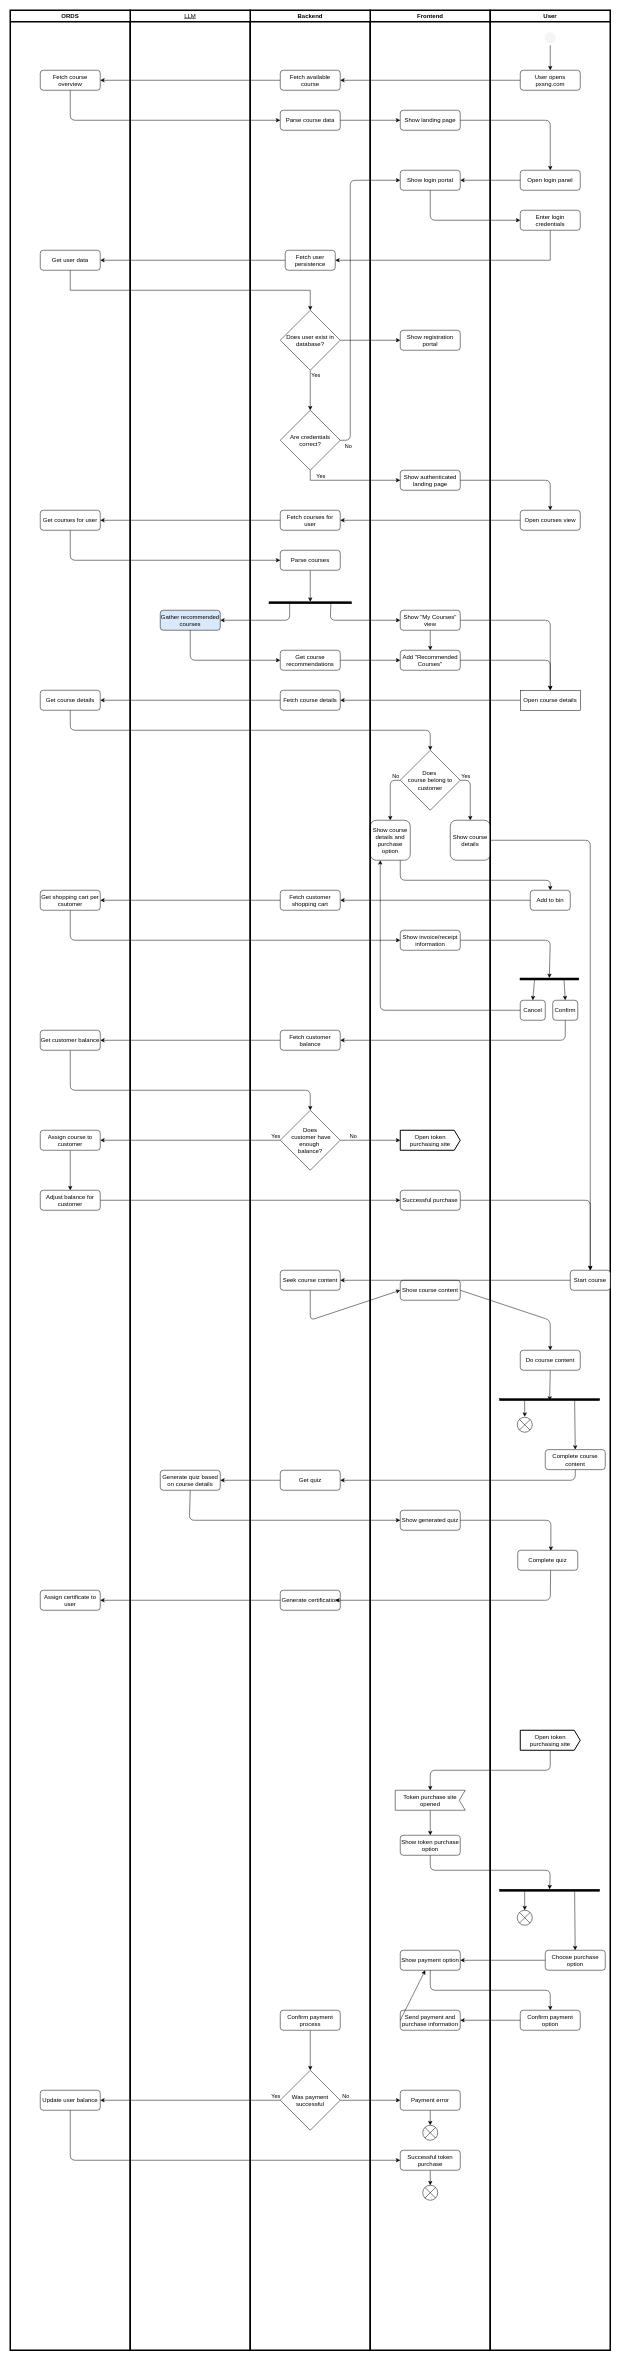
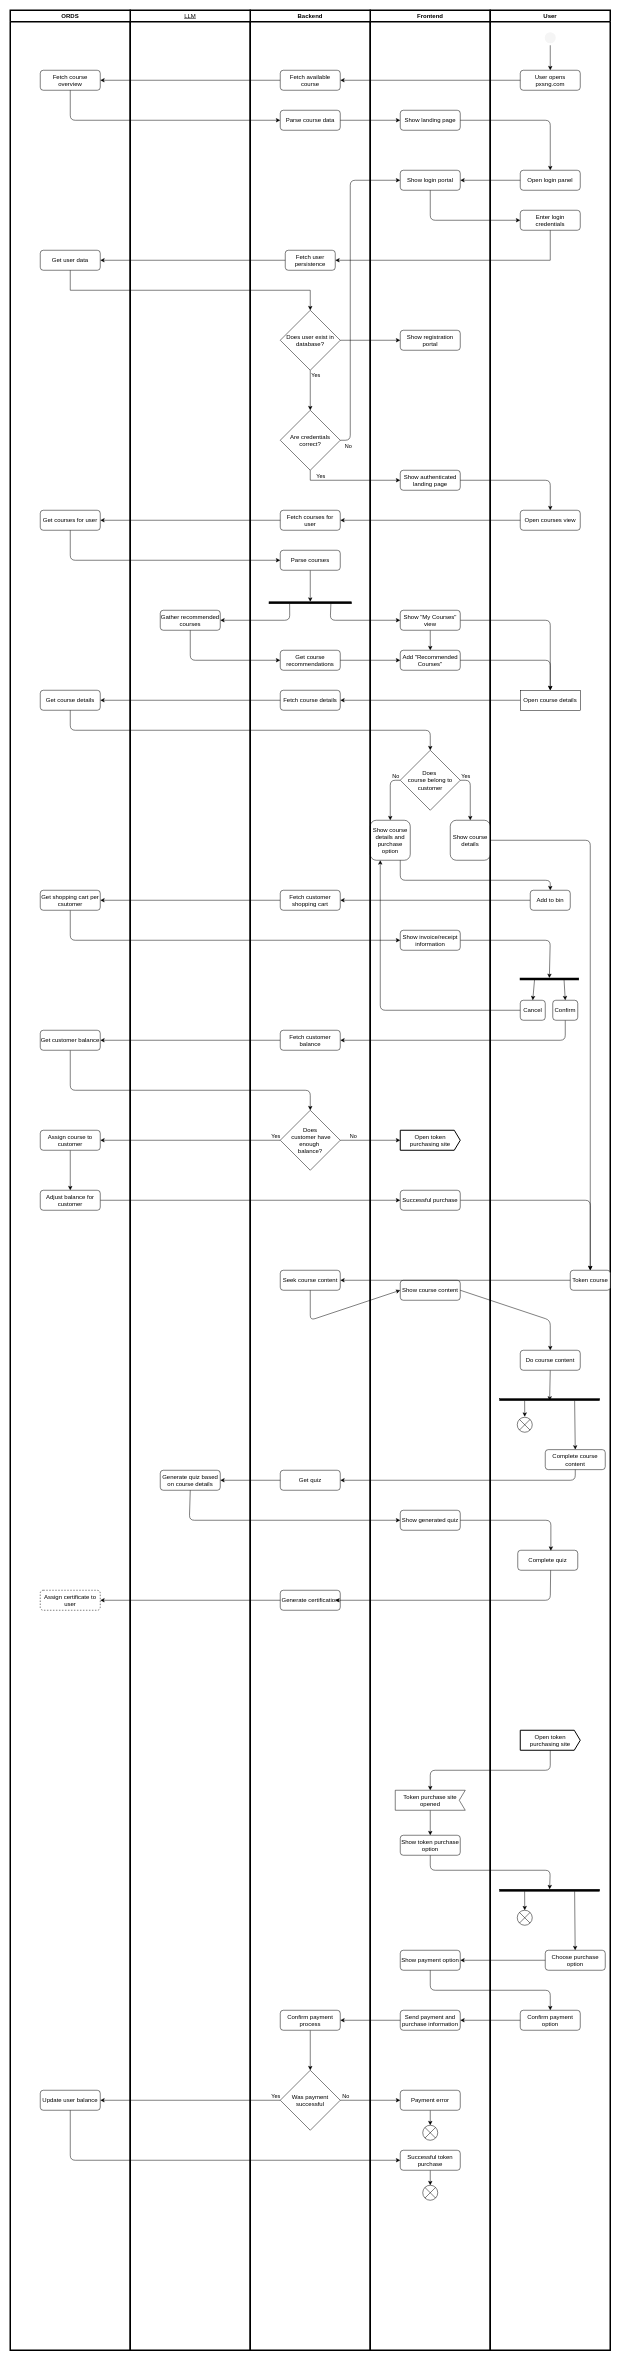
(190, 620) -> (190, 620)
(590, 1280) -> (590, 1280)
(70, 1600) -> (70, 1600)
(423, 1974) -> (344, 2020)
